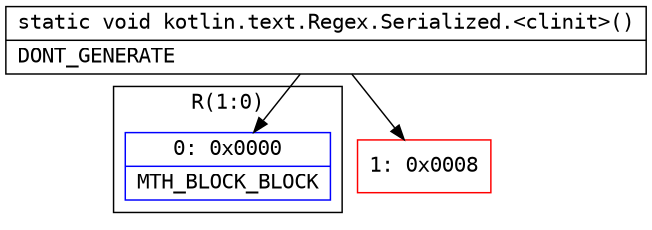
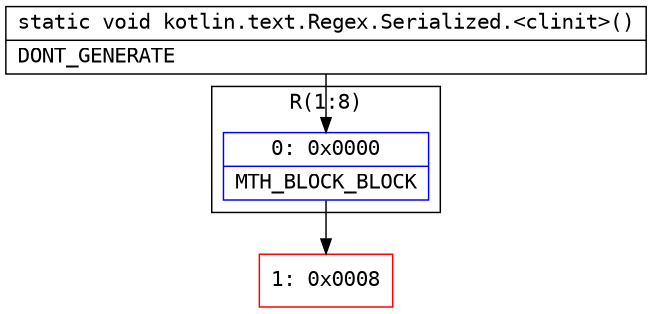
(373, 101) -> (326, 221)
(228, 103) -> (326, 103)
